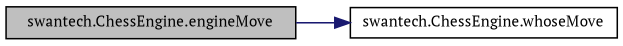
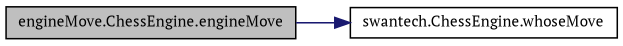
(151, 23) -> (151, 23)
